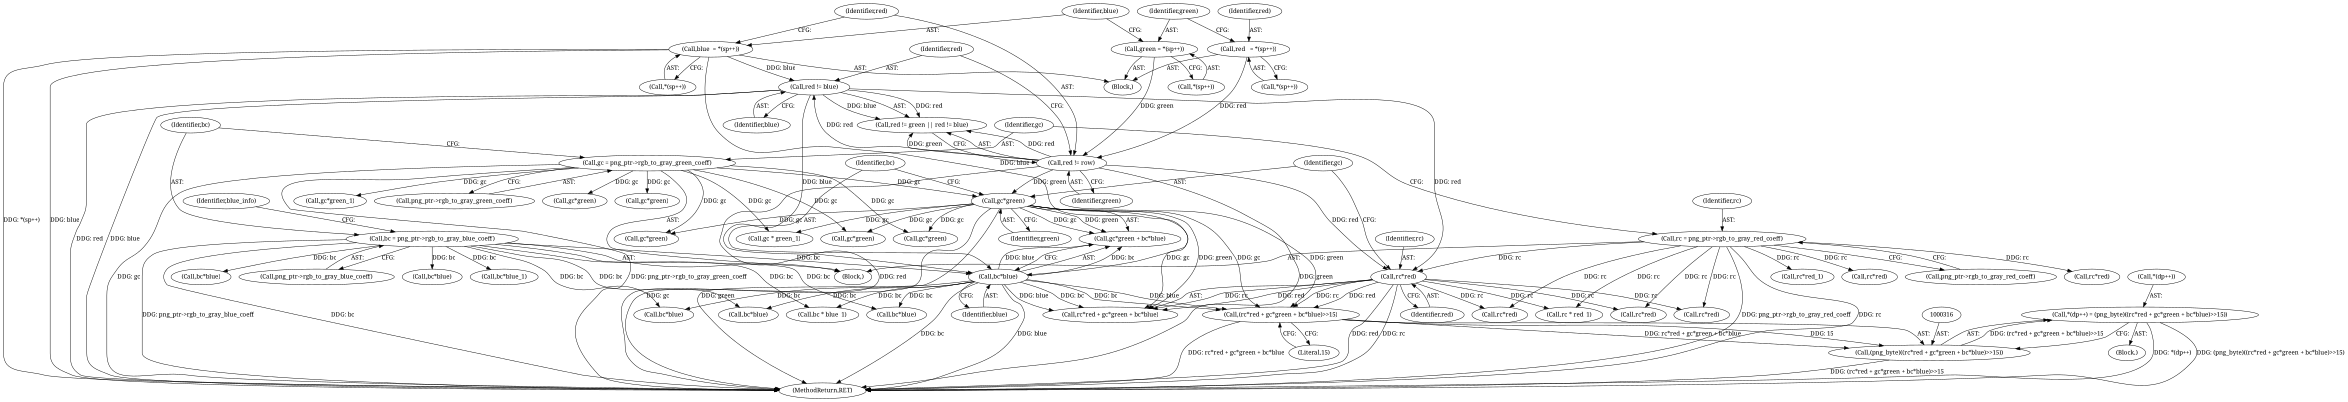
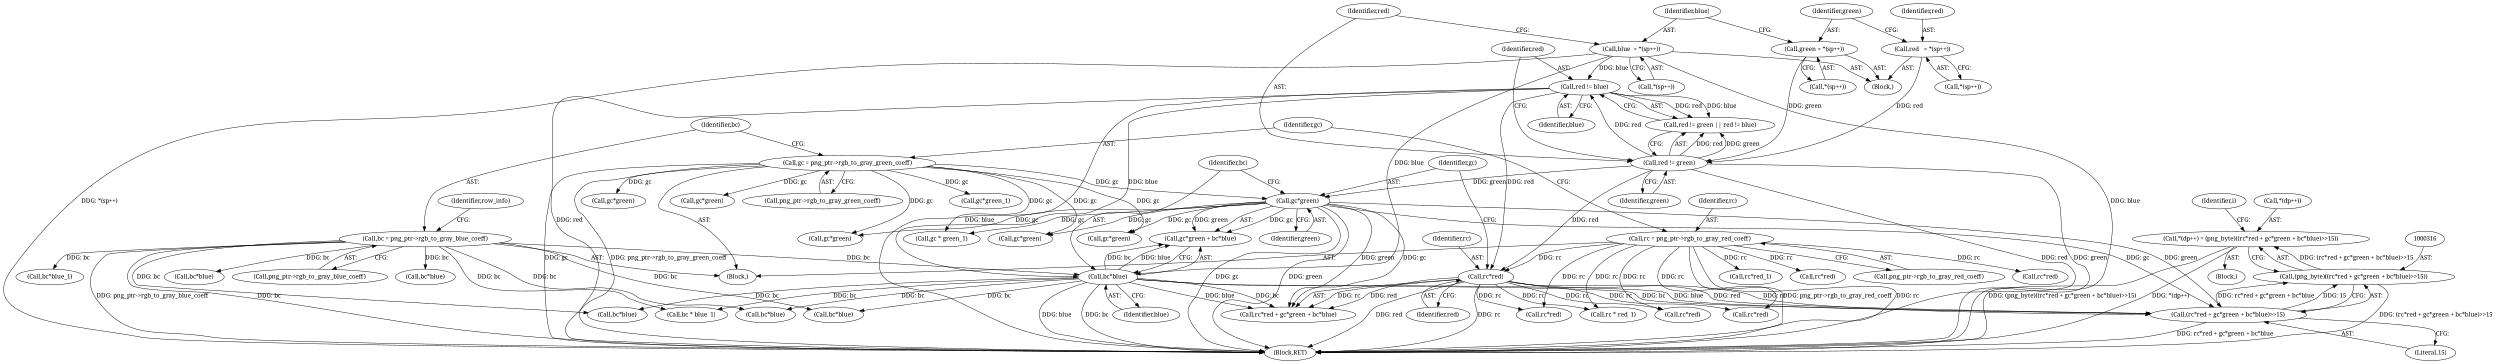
none -> (1630, 112)
(1072, 163) -> (1669, 163)
(226, 201) -> (481, 201)
none -> (2219, 201)
(1940, 258) -> (1887, 258)
none -> (2339, 304)
(1290, 334) -> (2349, 334)
(823, 391) -> (1290, 353)
